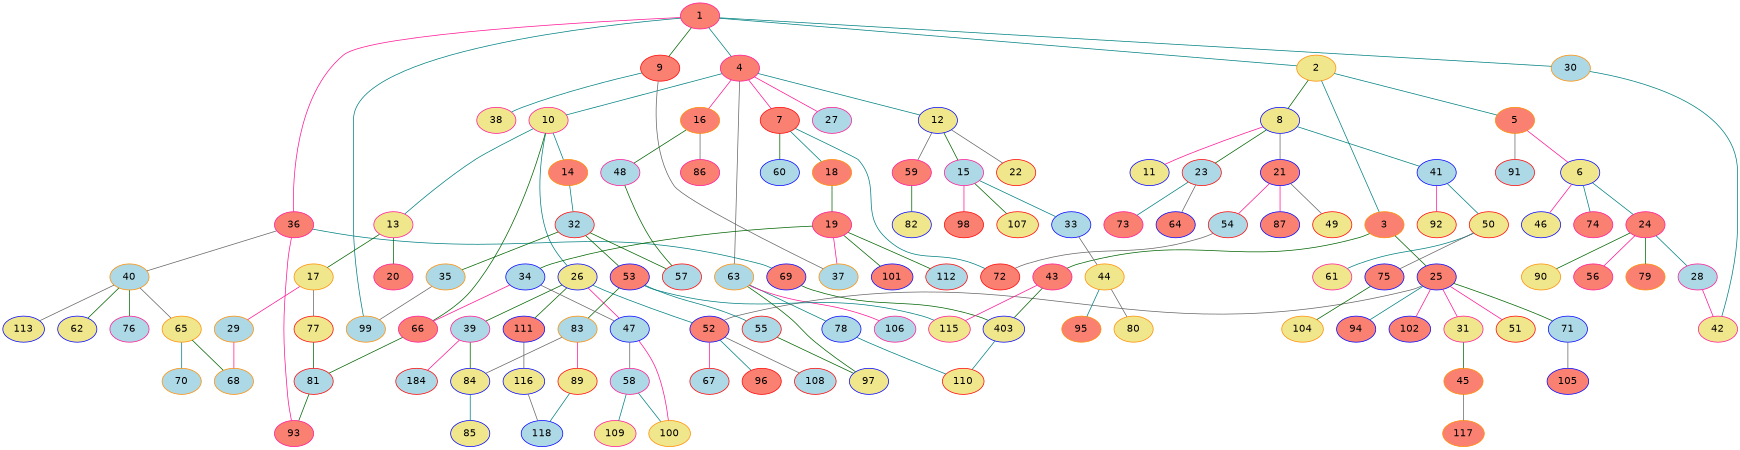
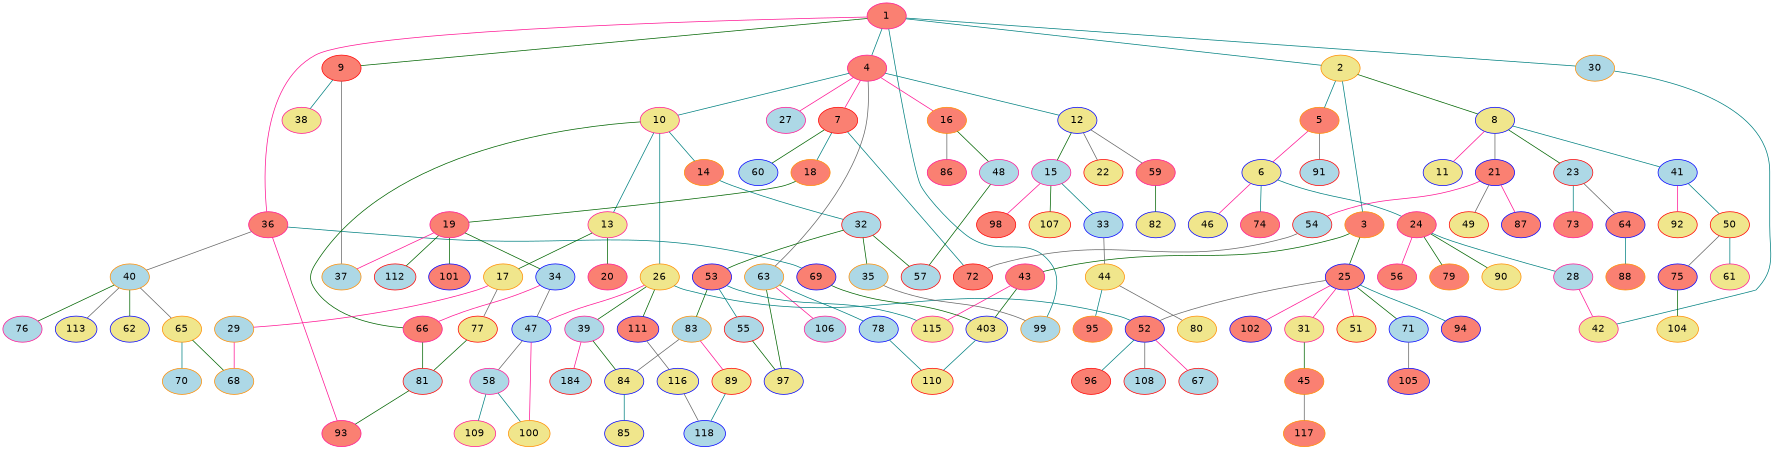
(578, 277) -> (660, 277)
none -> (1625, 277)
